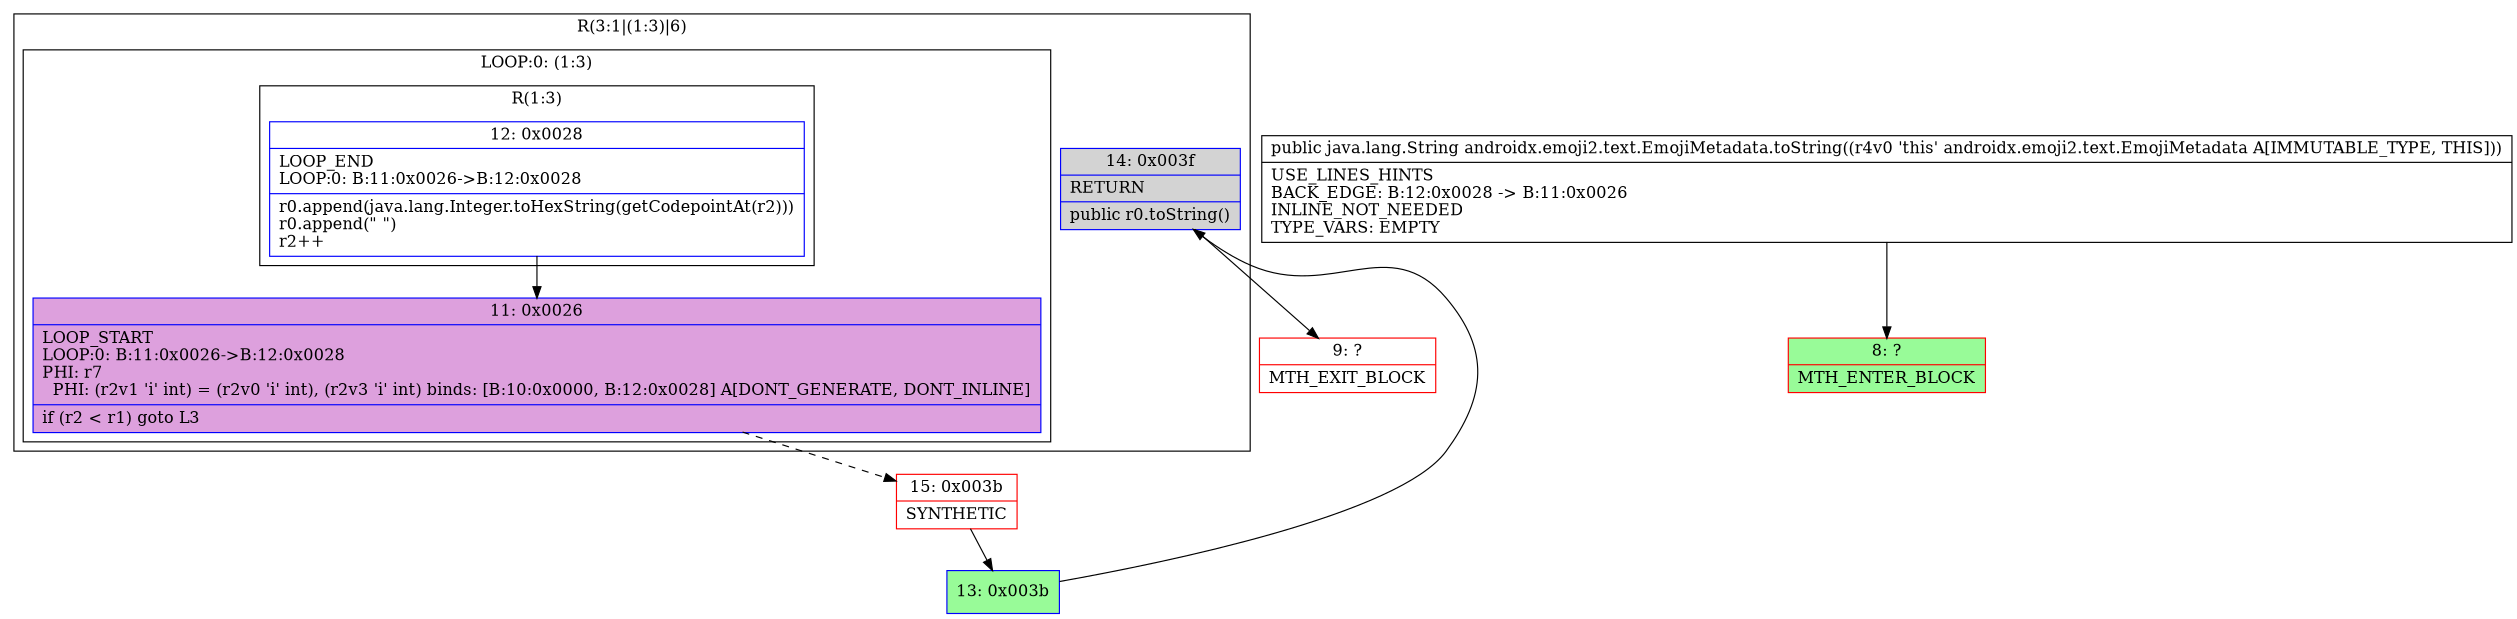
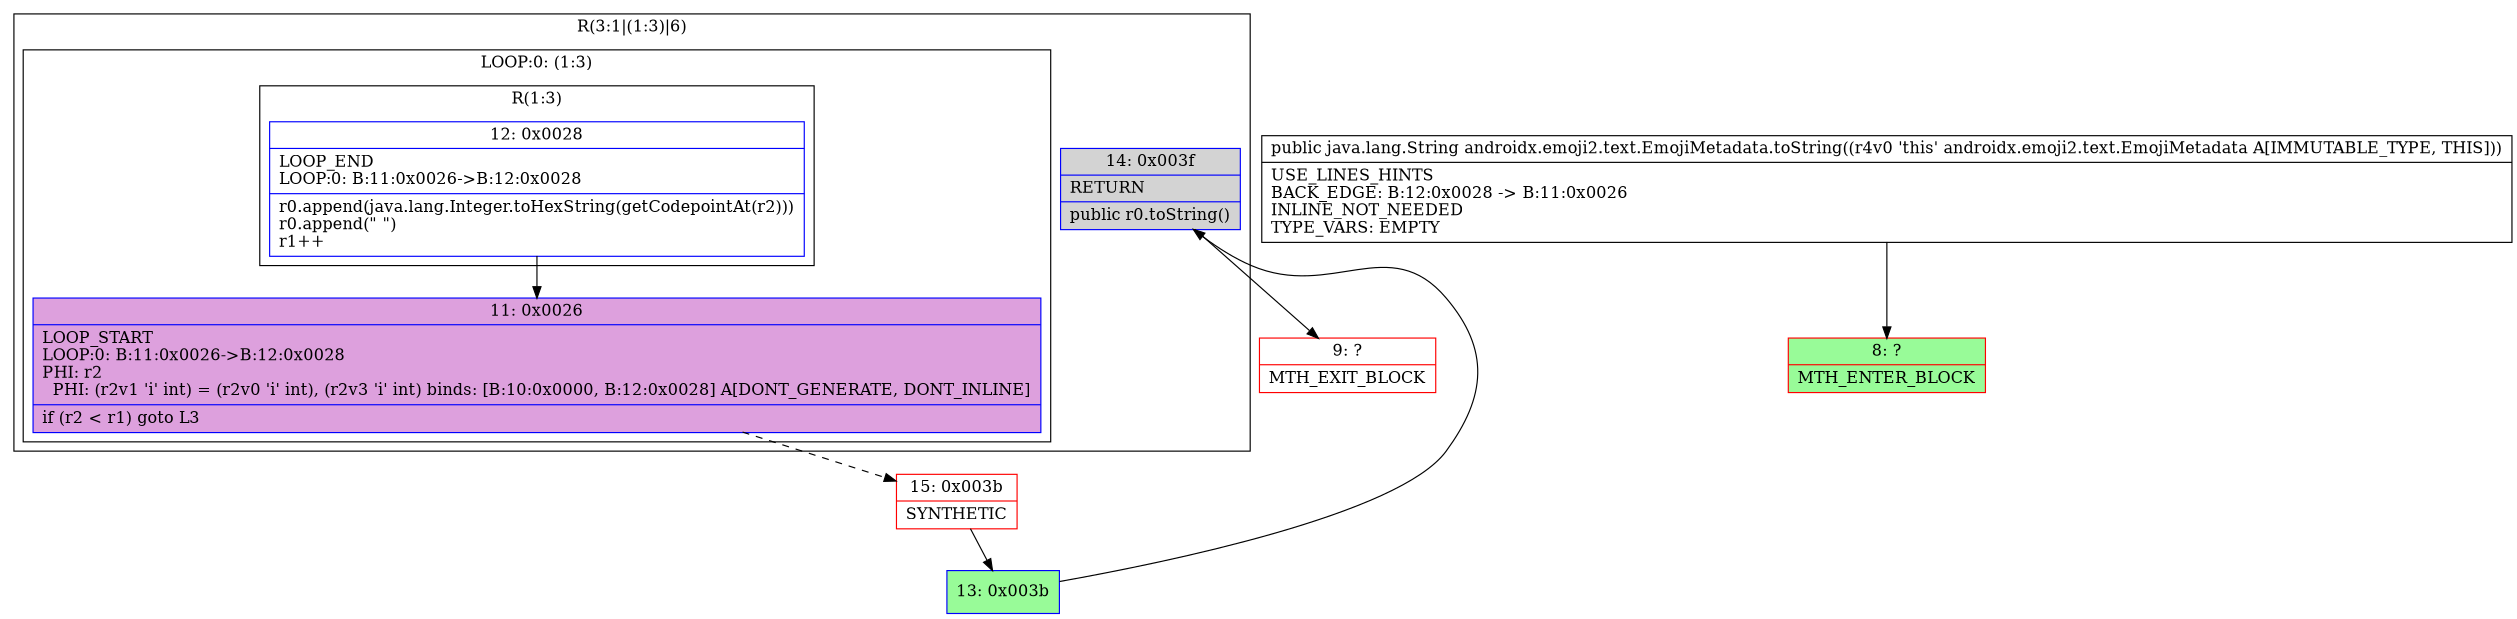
(302, 242) -> (302, 242)
(75, 373) -> (75, 373)
